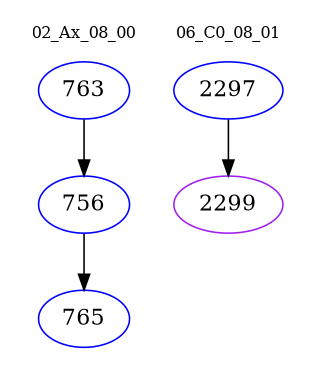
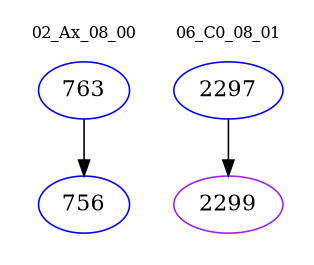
(84, 319) -> none
